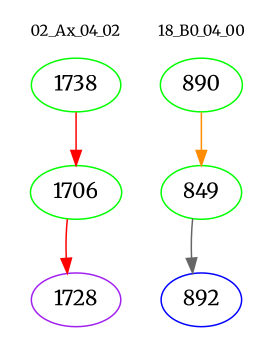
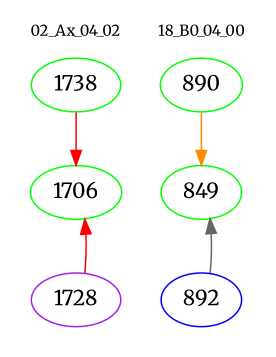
(191, 238) -> (211, 253)
(66, 239) -> (86, 254)
